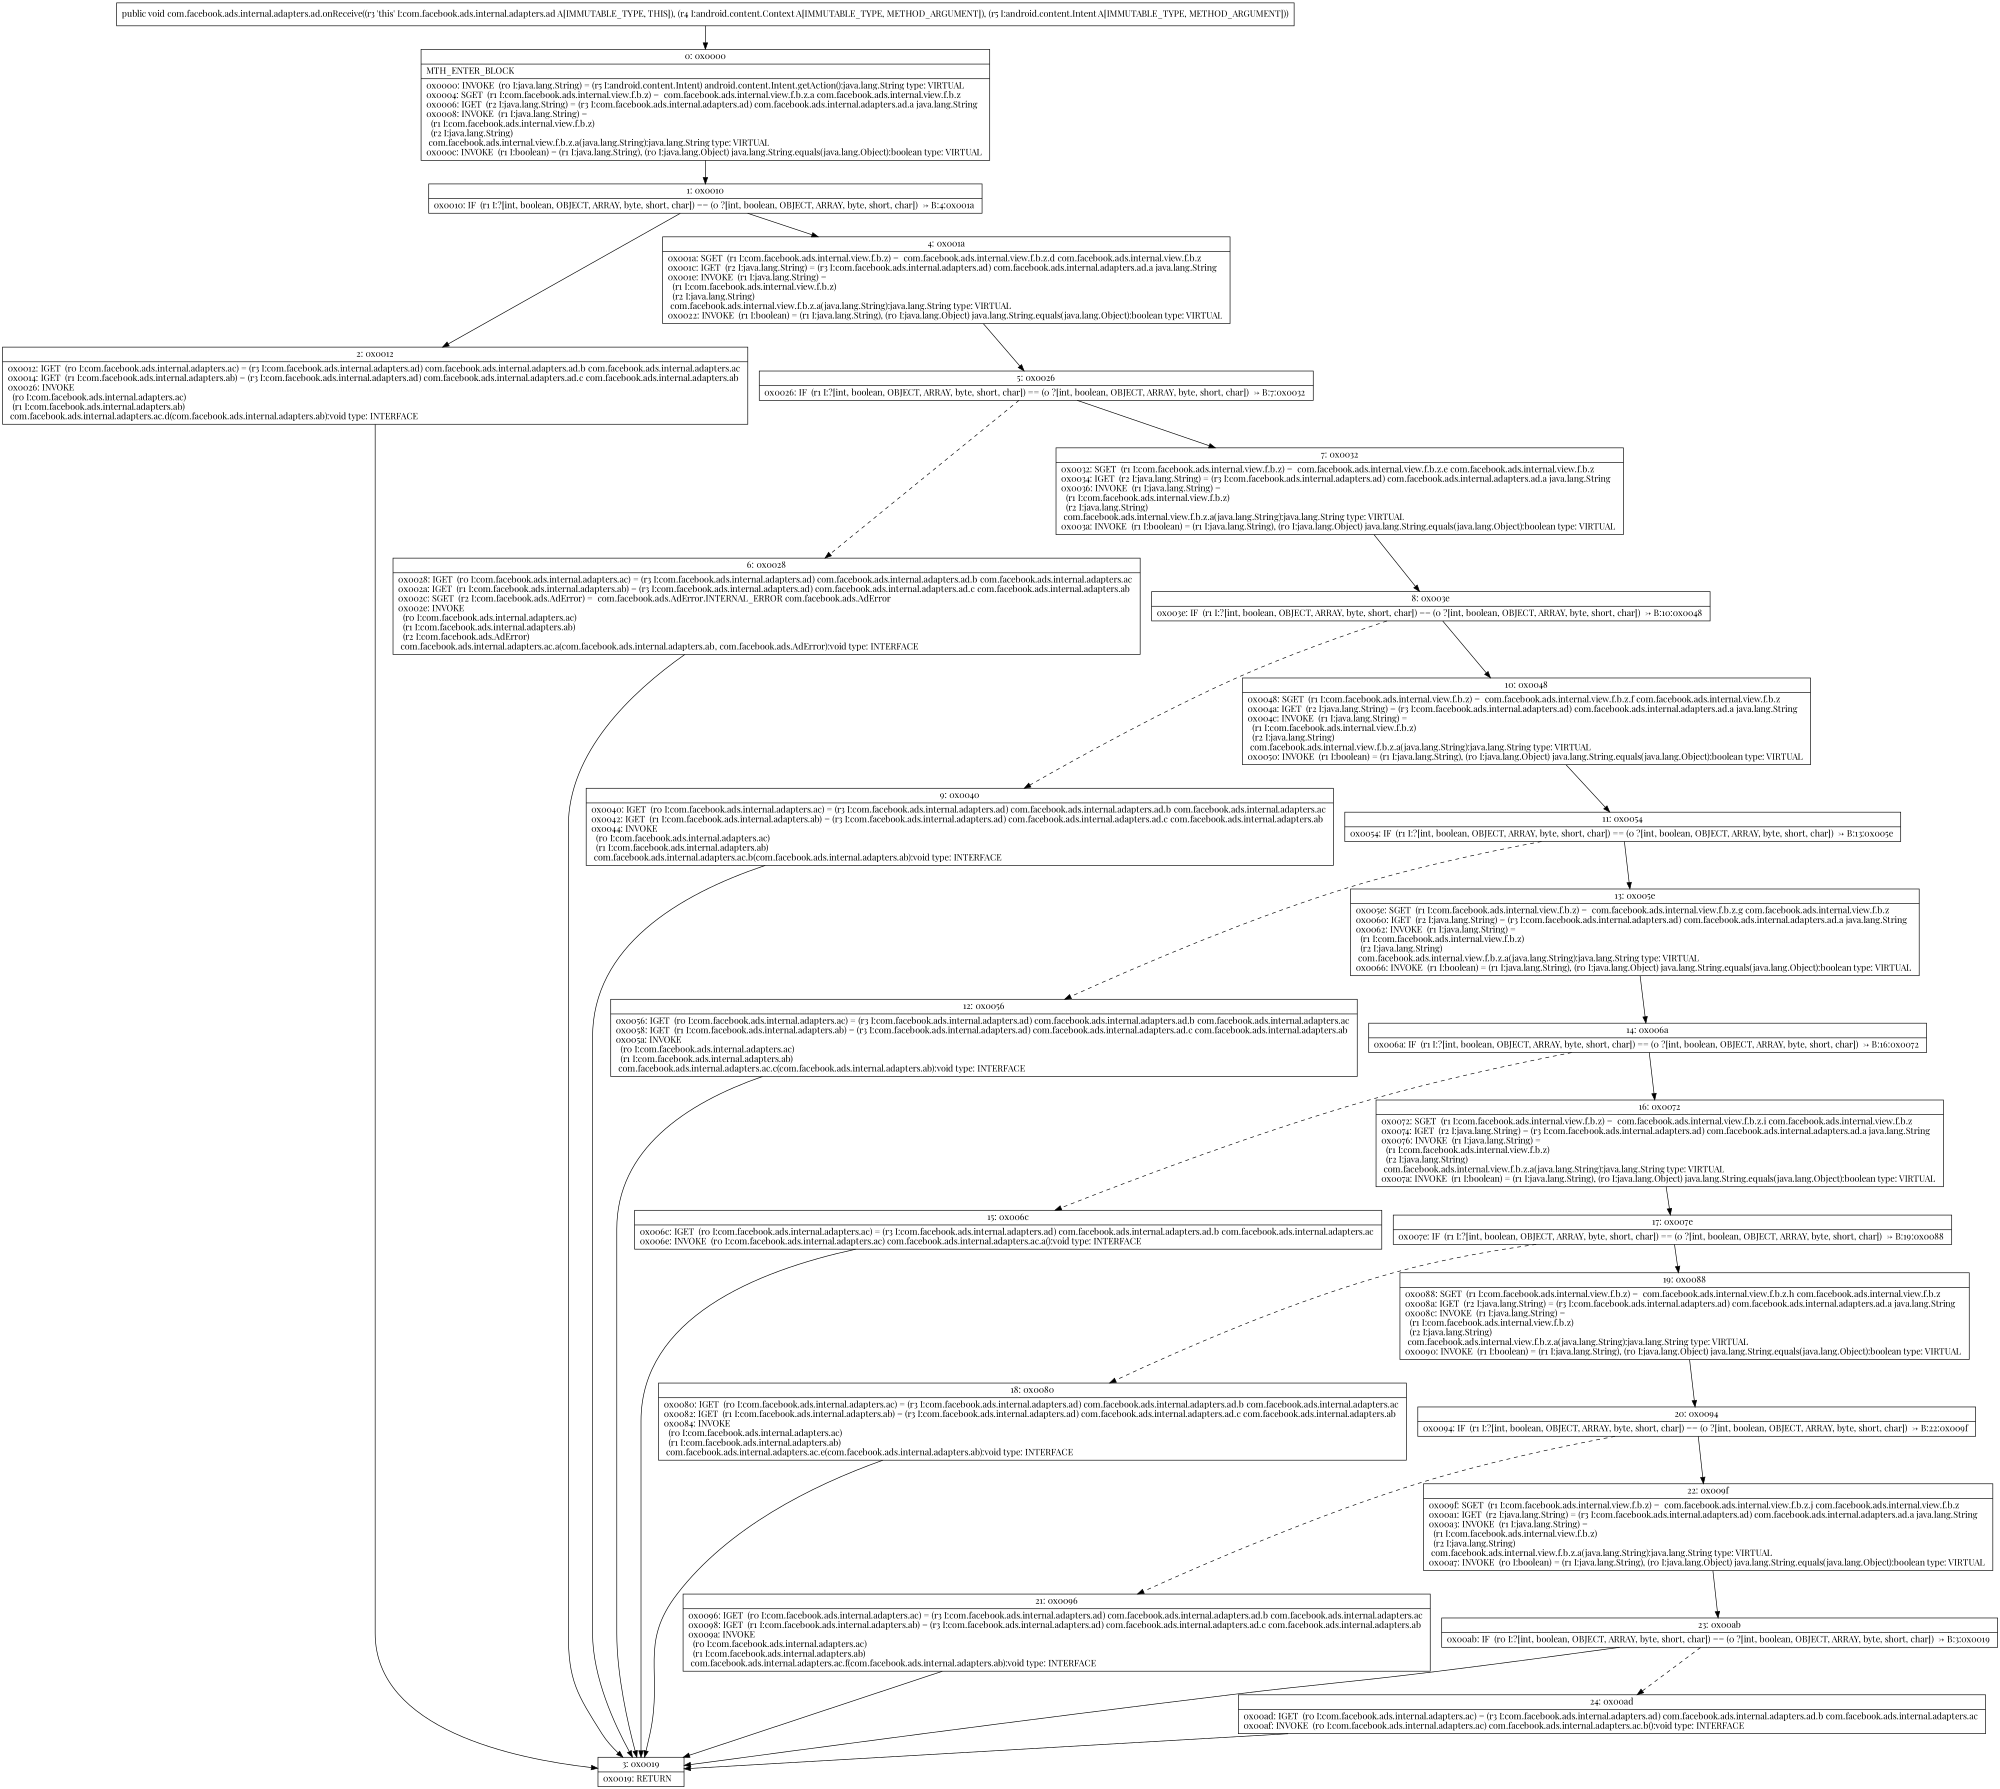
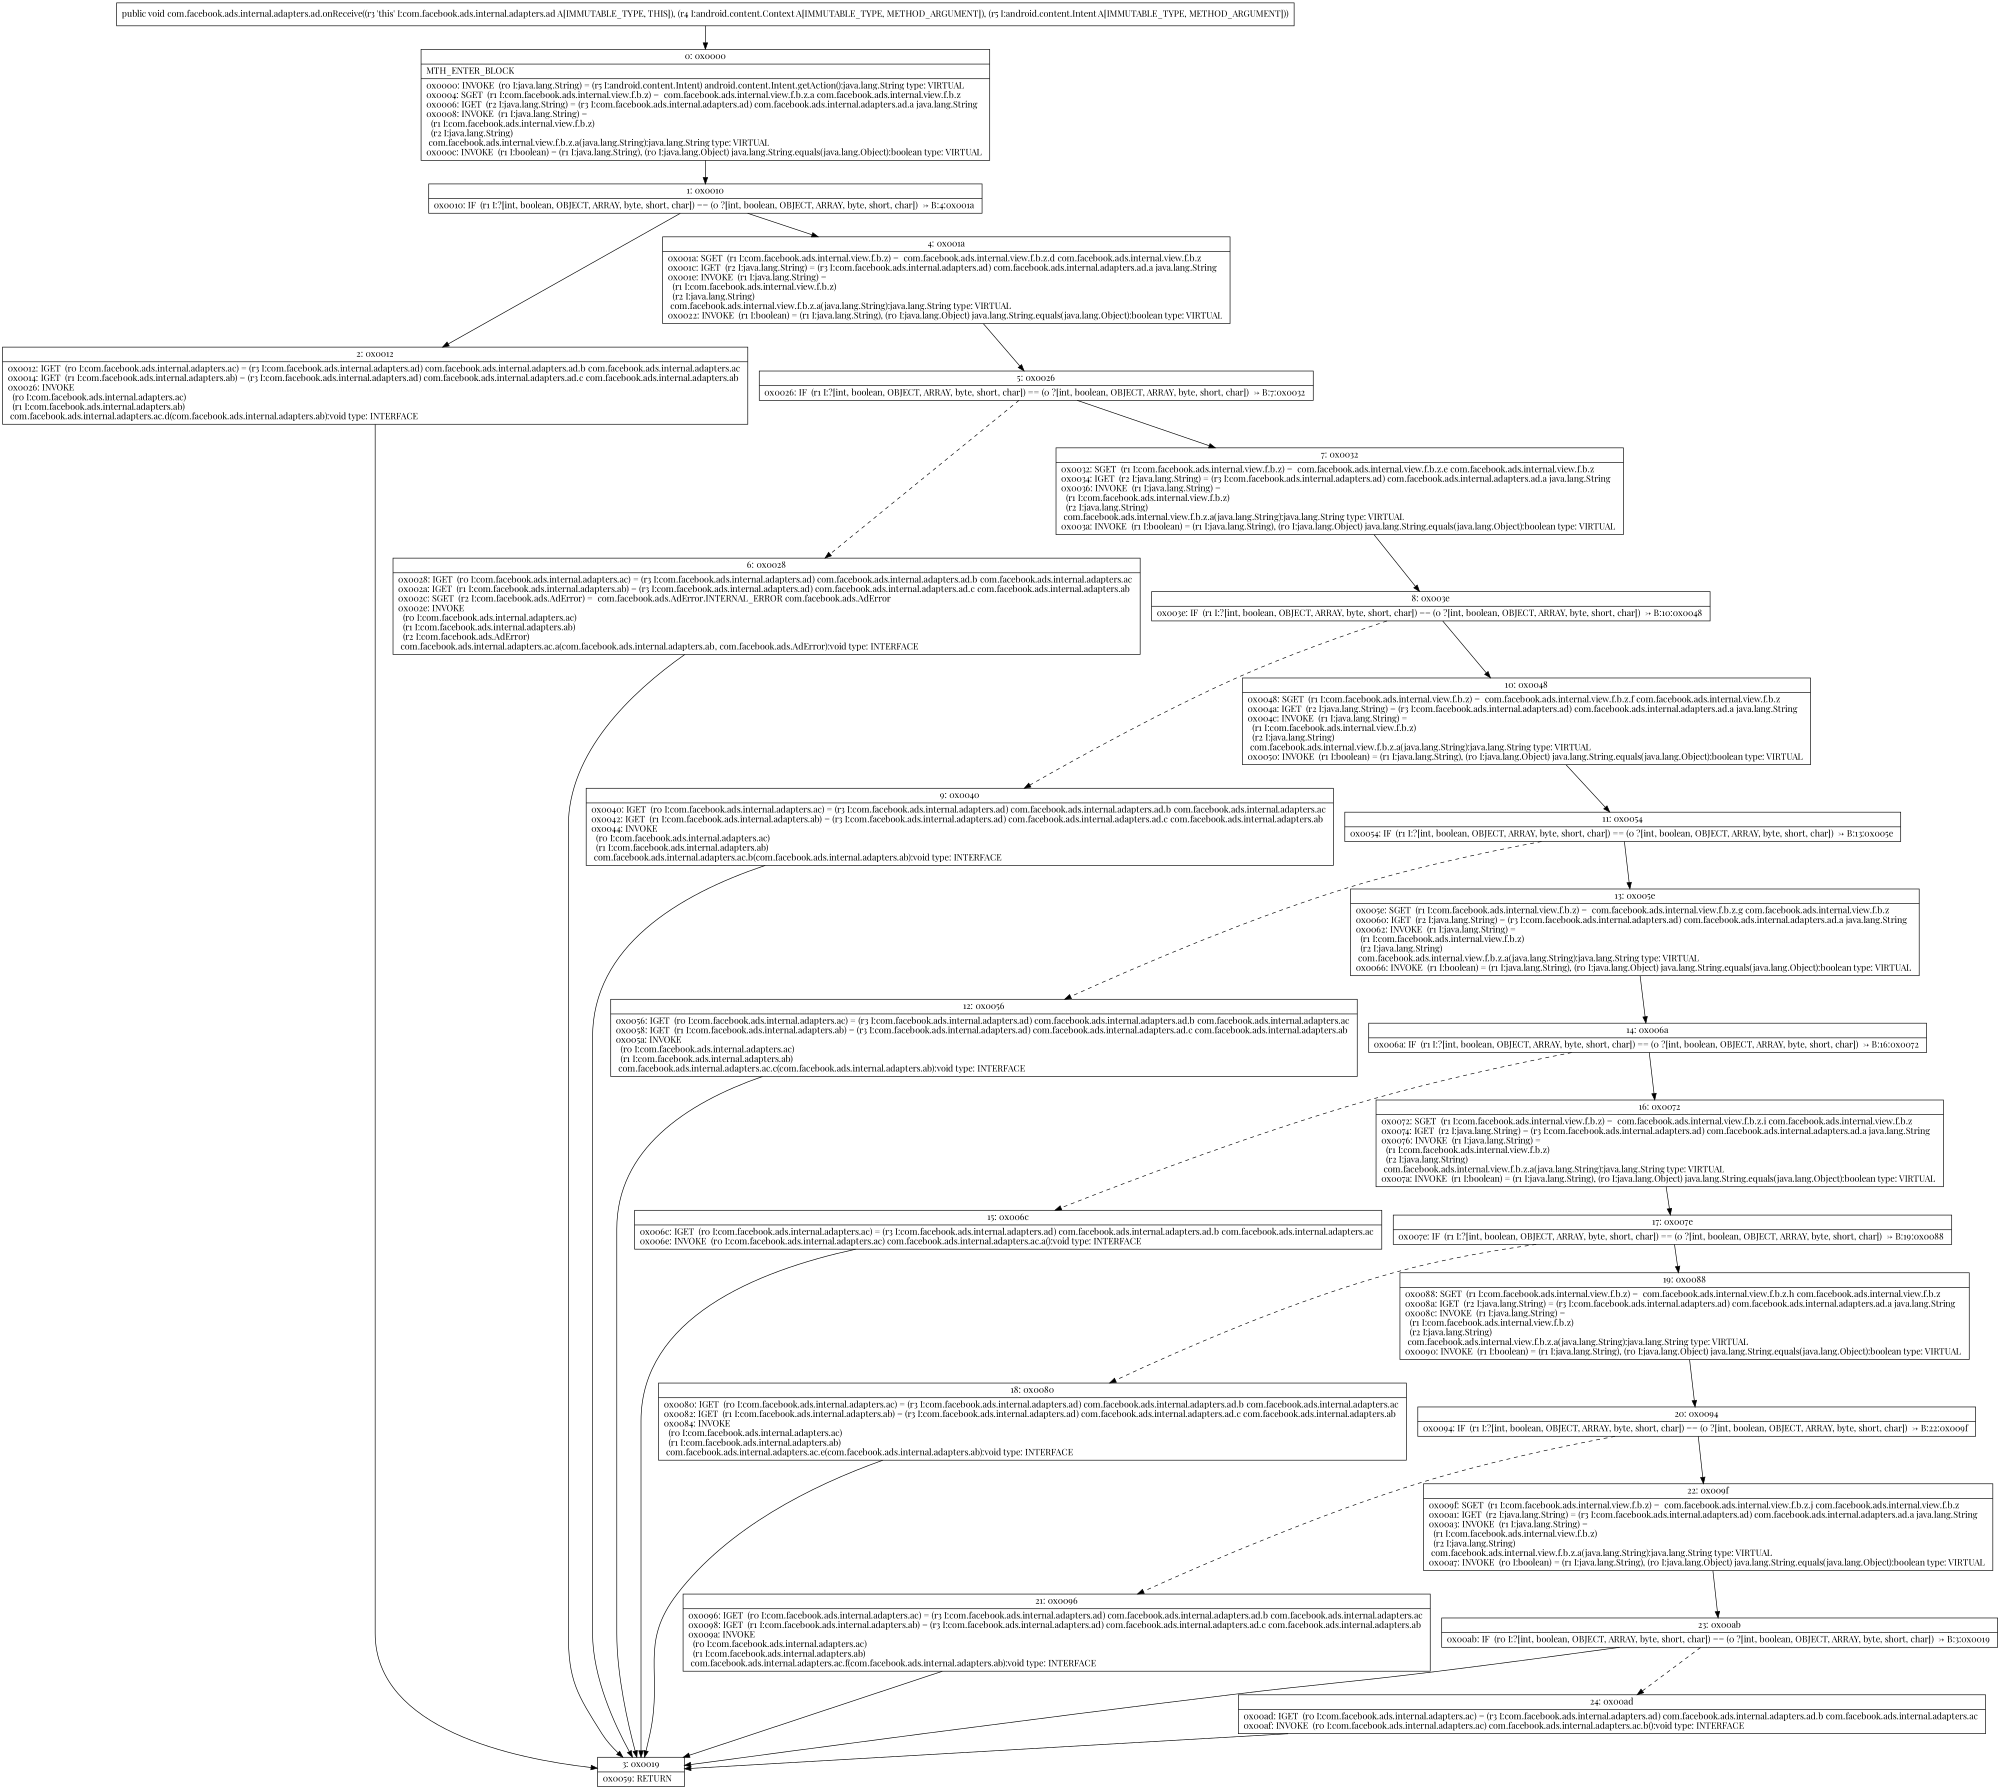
(641, 1779) -> (641, 1779)
